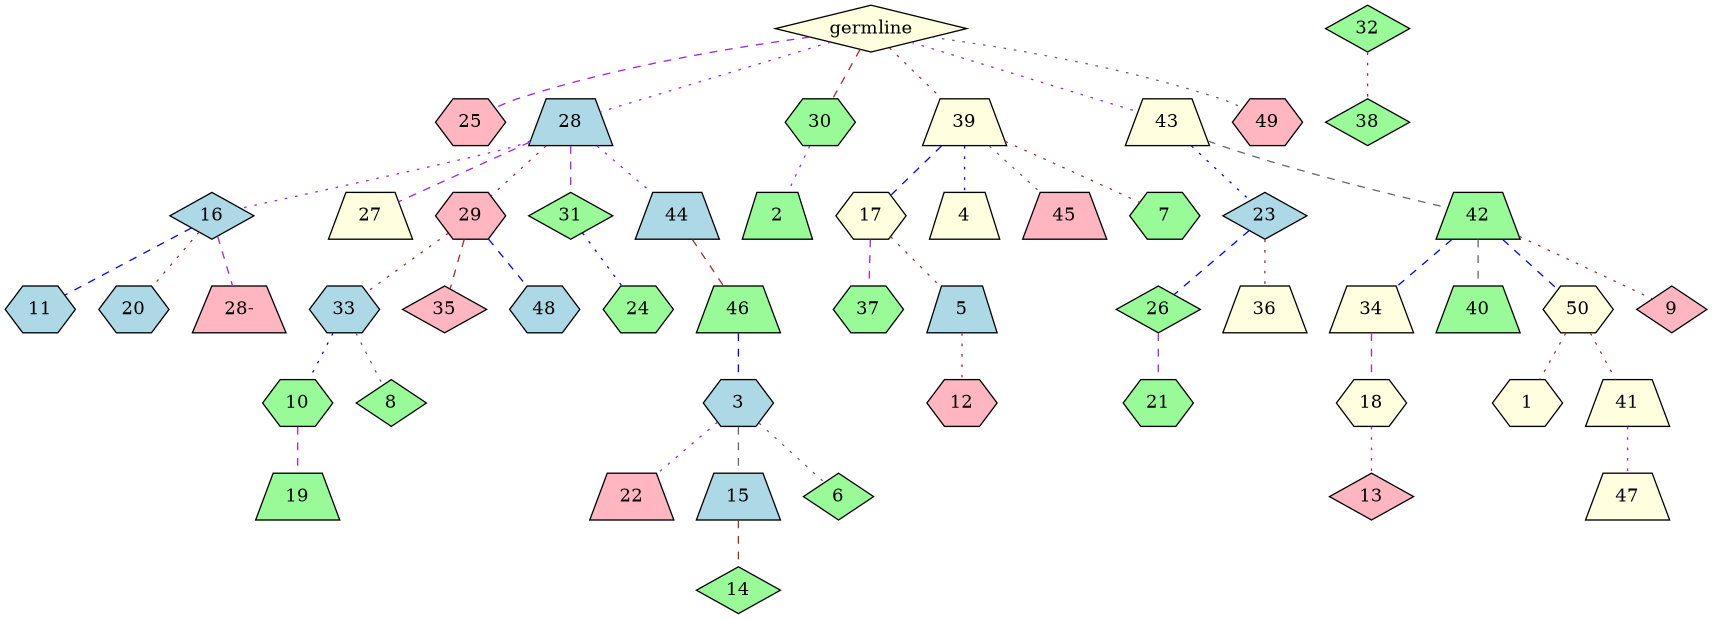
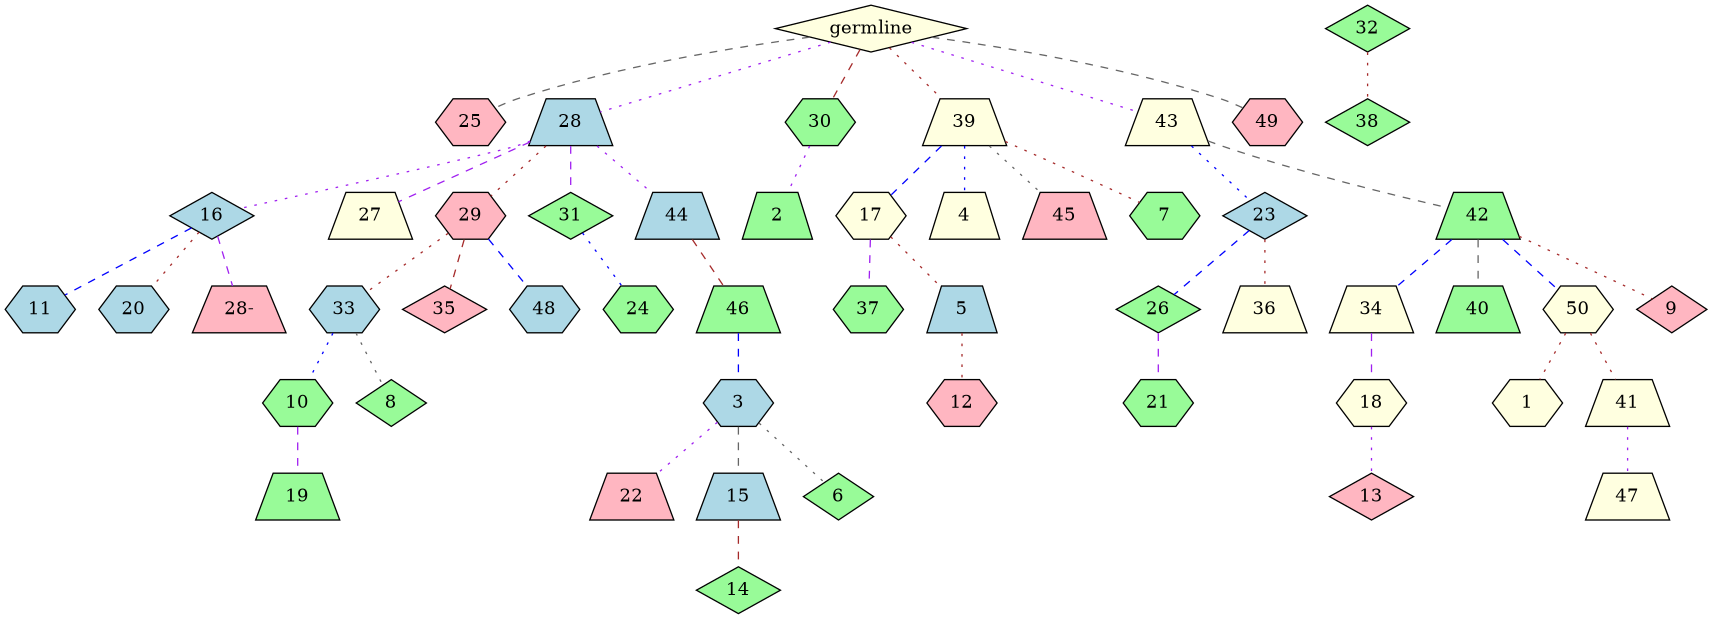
(651, 64) -> (651, 64)
(1089, 64) -> (1089, 64)
